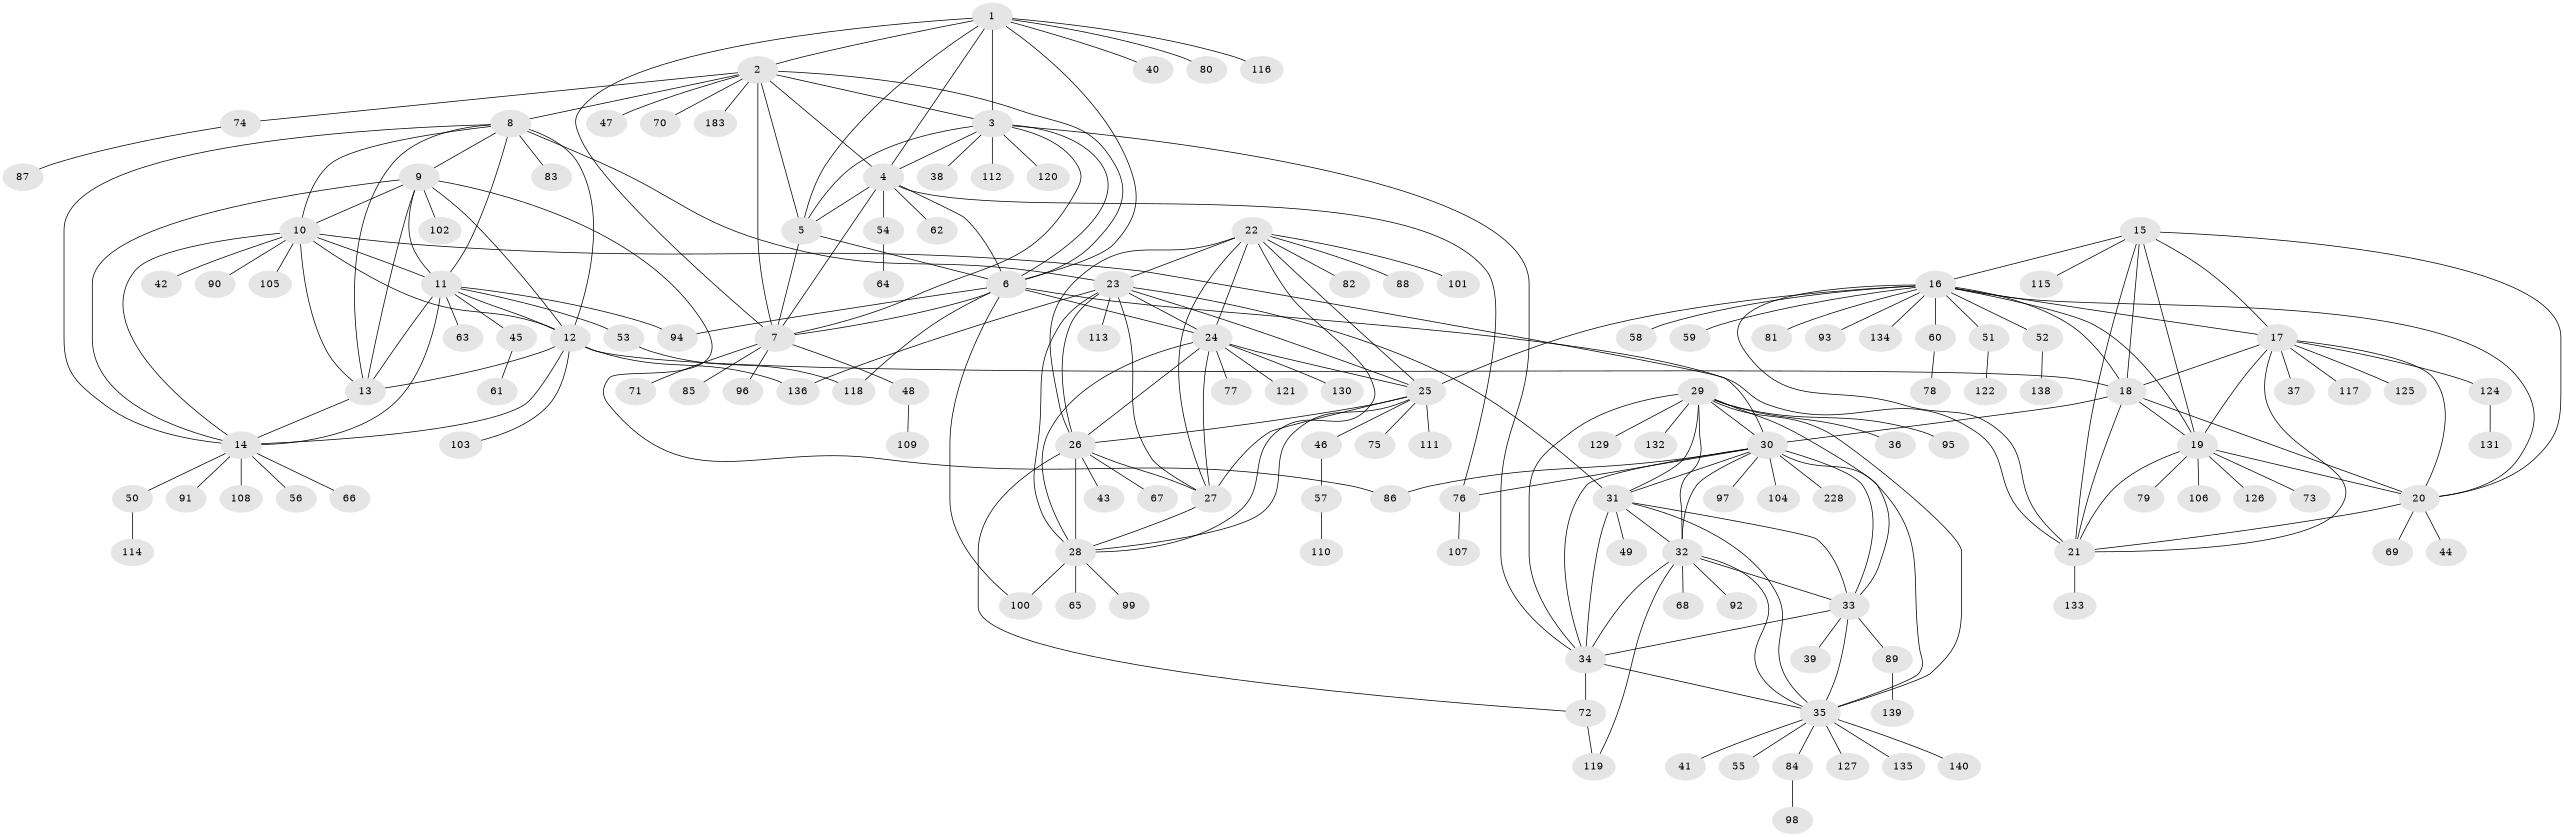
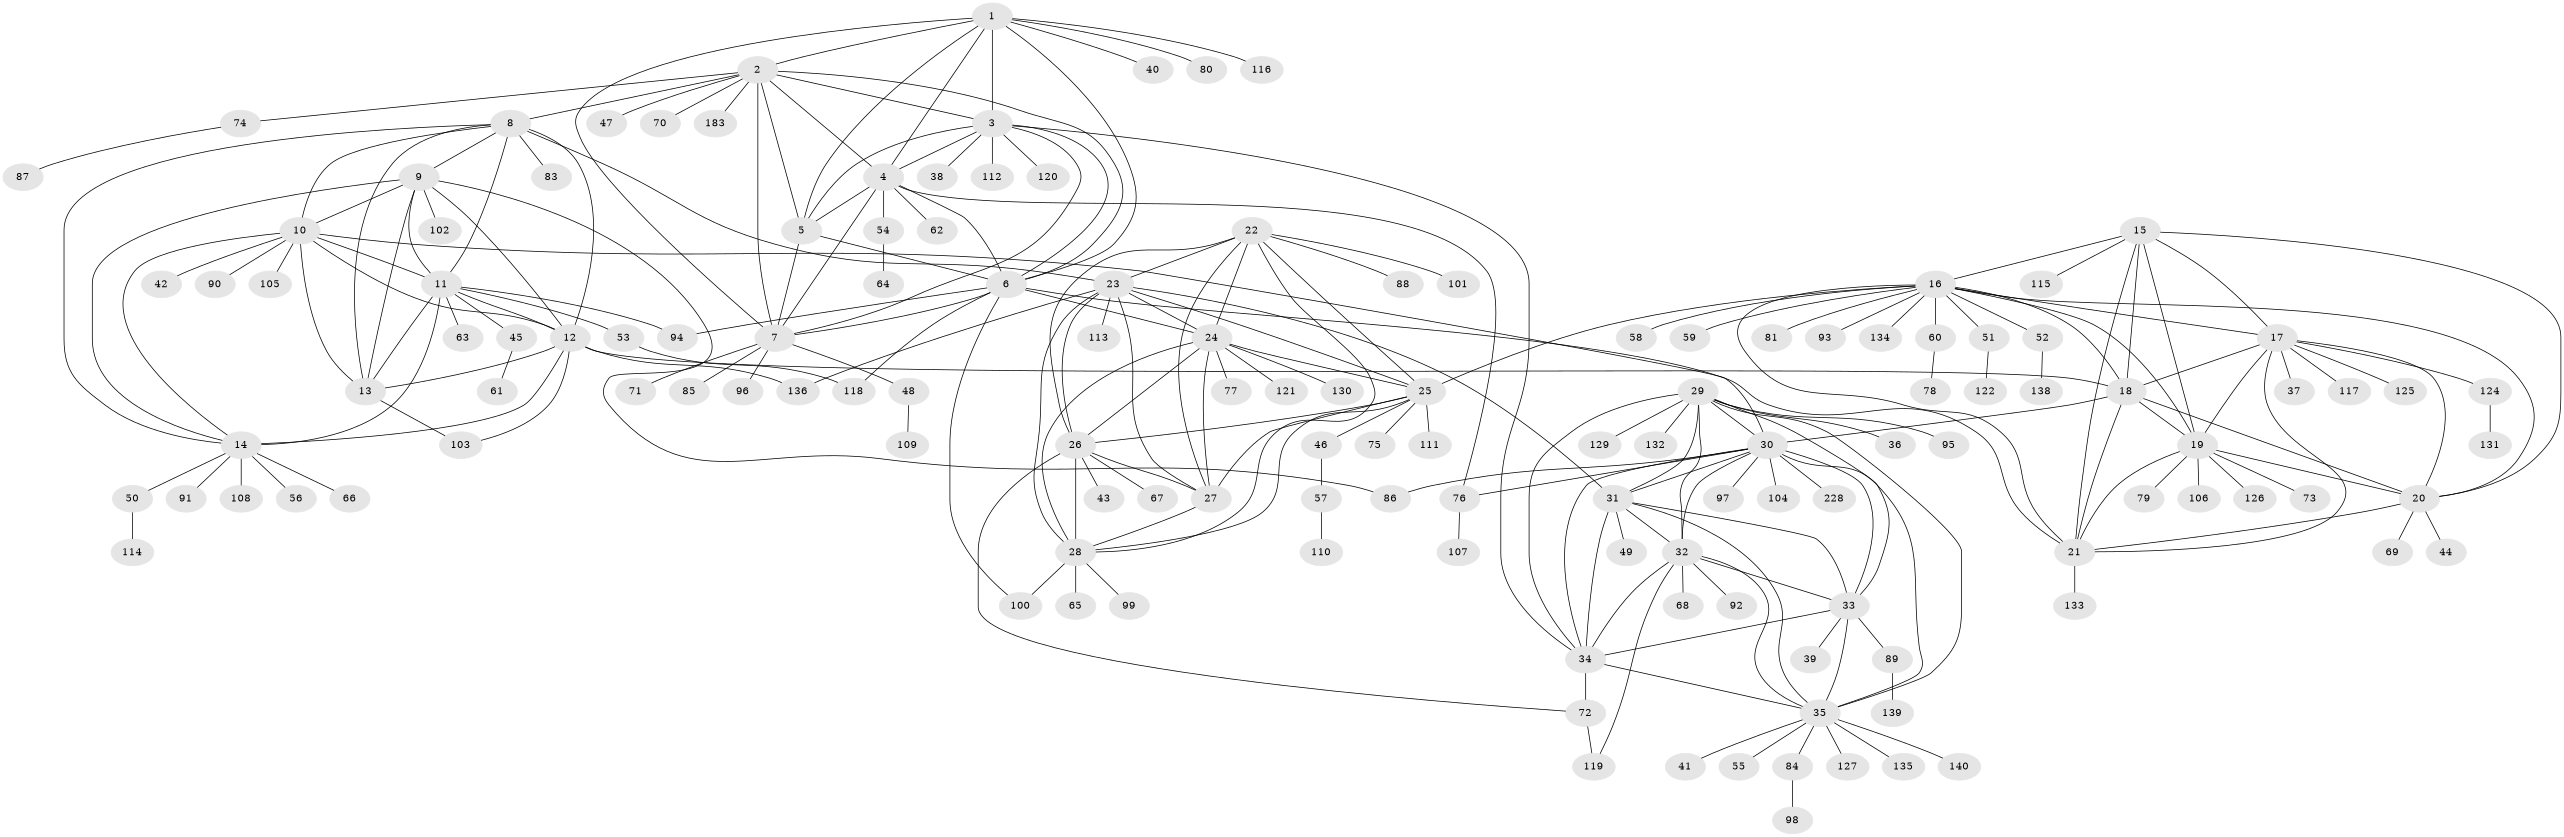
(1350, 284) -> none
(303, 418) -> (413, 418)
